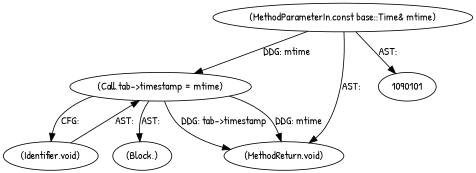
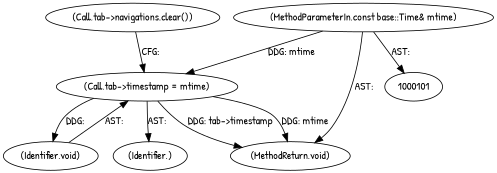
none -> (133, 18)
(407, 87) -> (414, 87)
(71, 121) -> (77, 121)
(142, 156) -> (150, 156)
